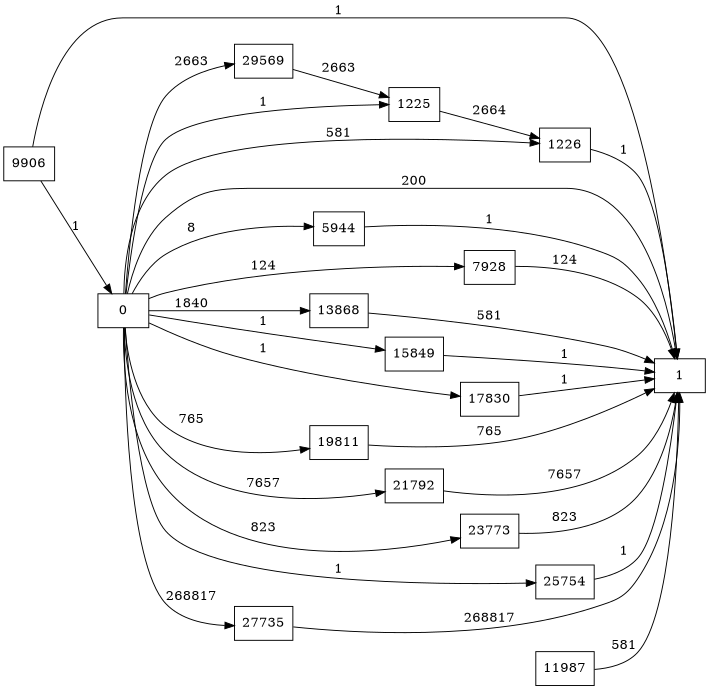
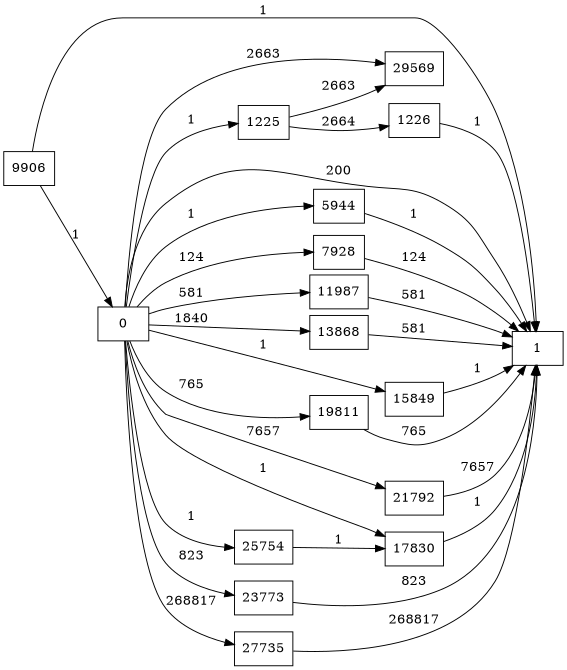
(336, 82) -> (333, 105)
(281, 144) -> (224, 299)
(192, 228) -> (192, 214)
(659, 506) -> (334, 548)
